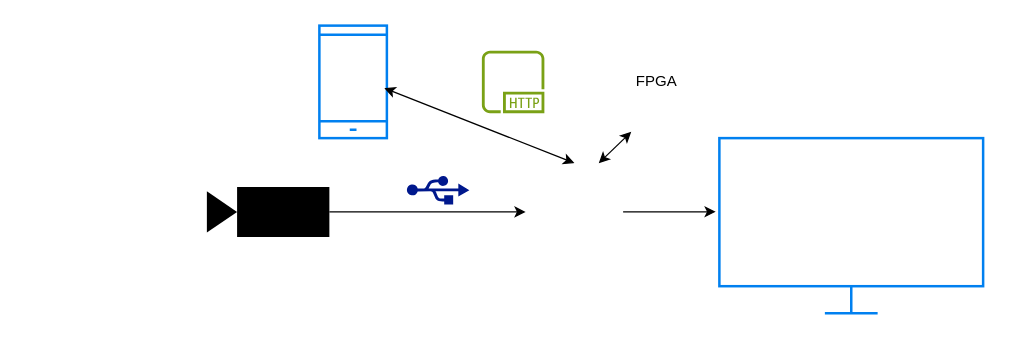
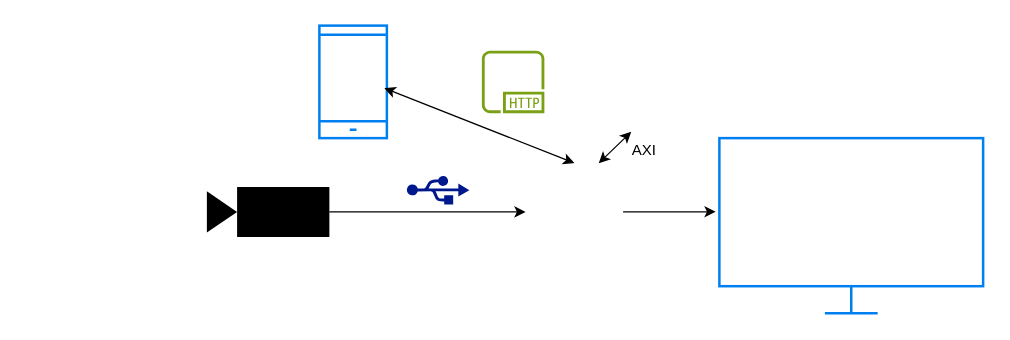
(656, 82) -> none
none -> (644, 151)
